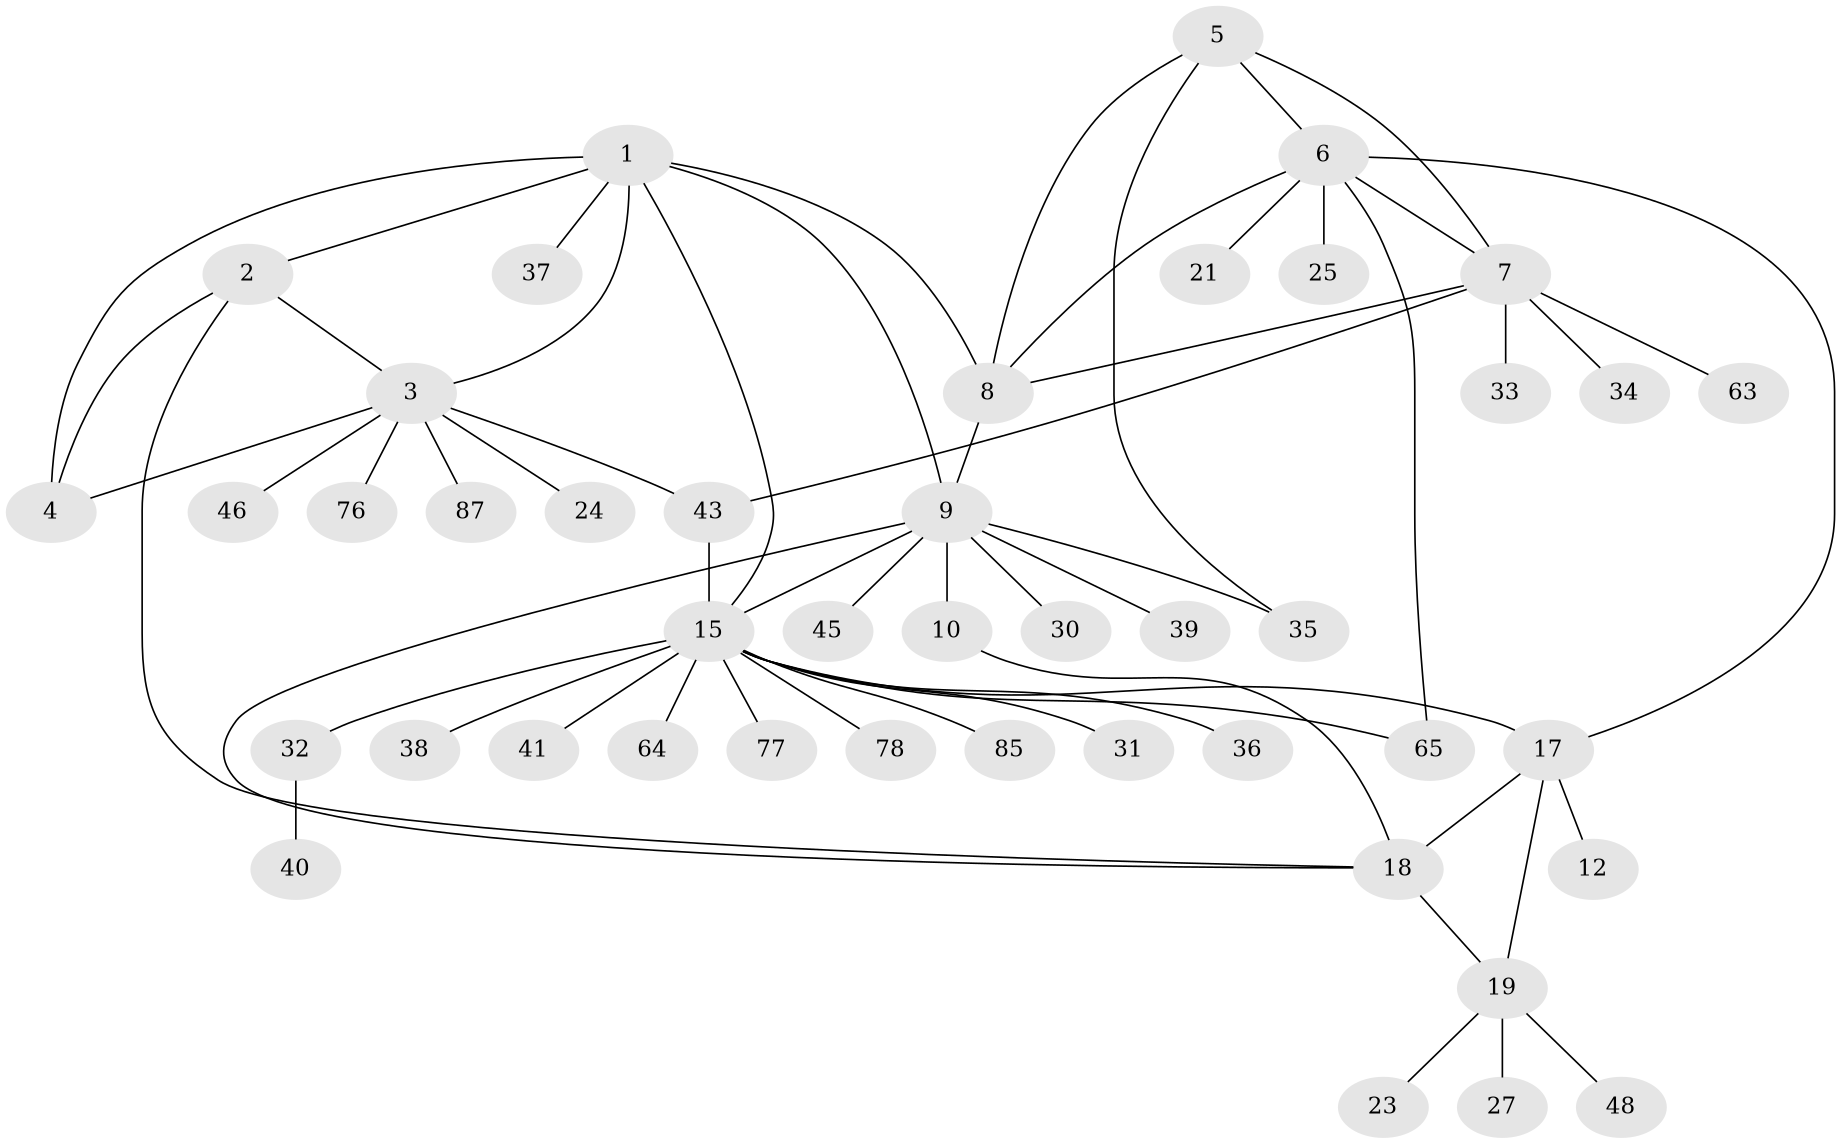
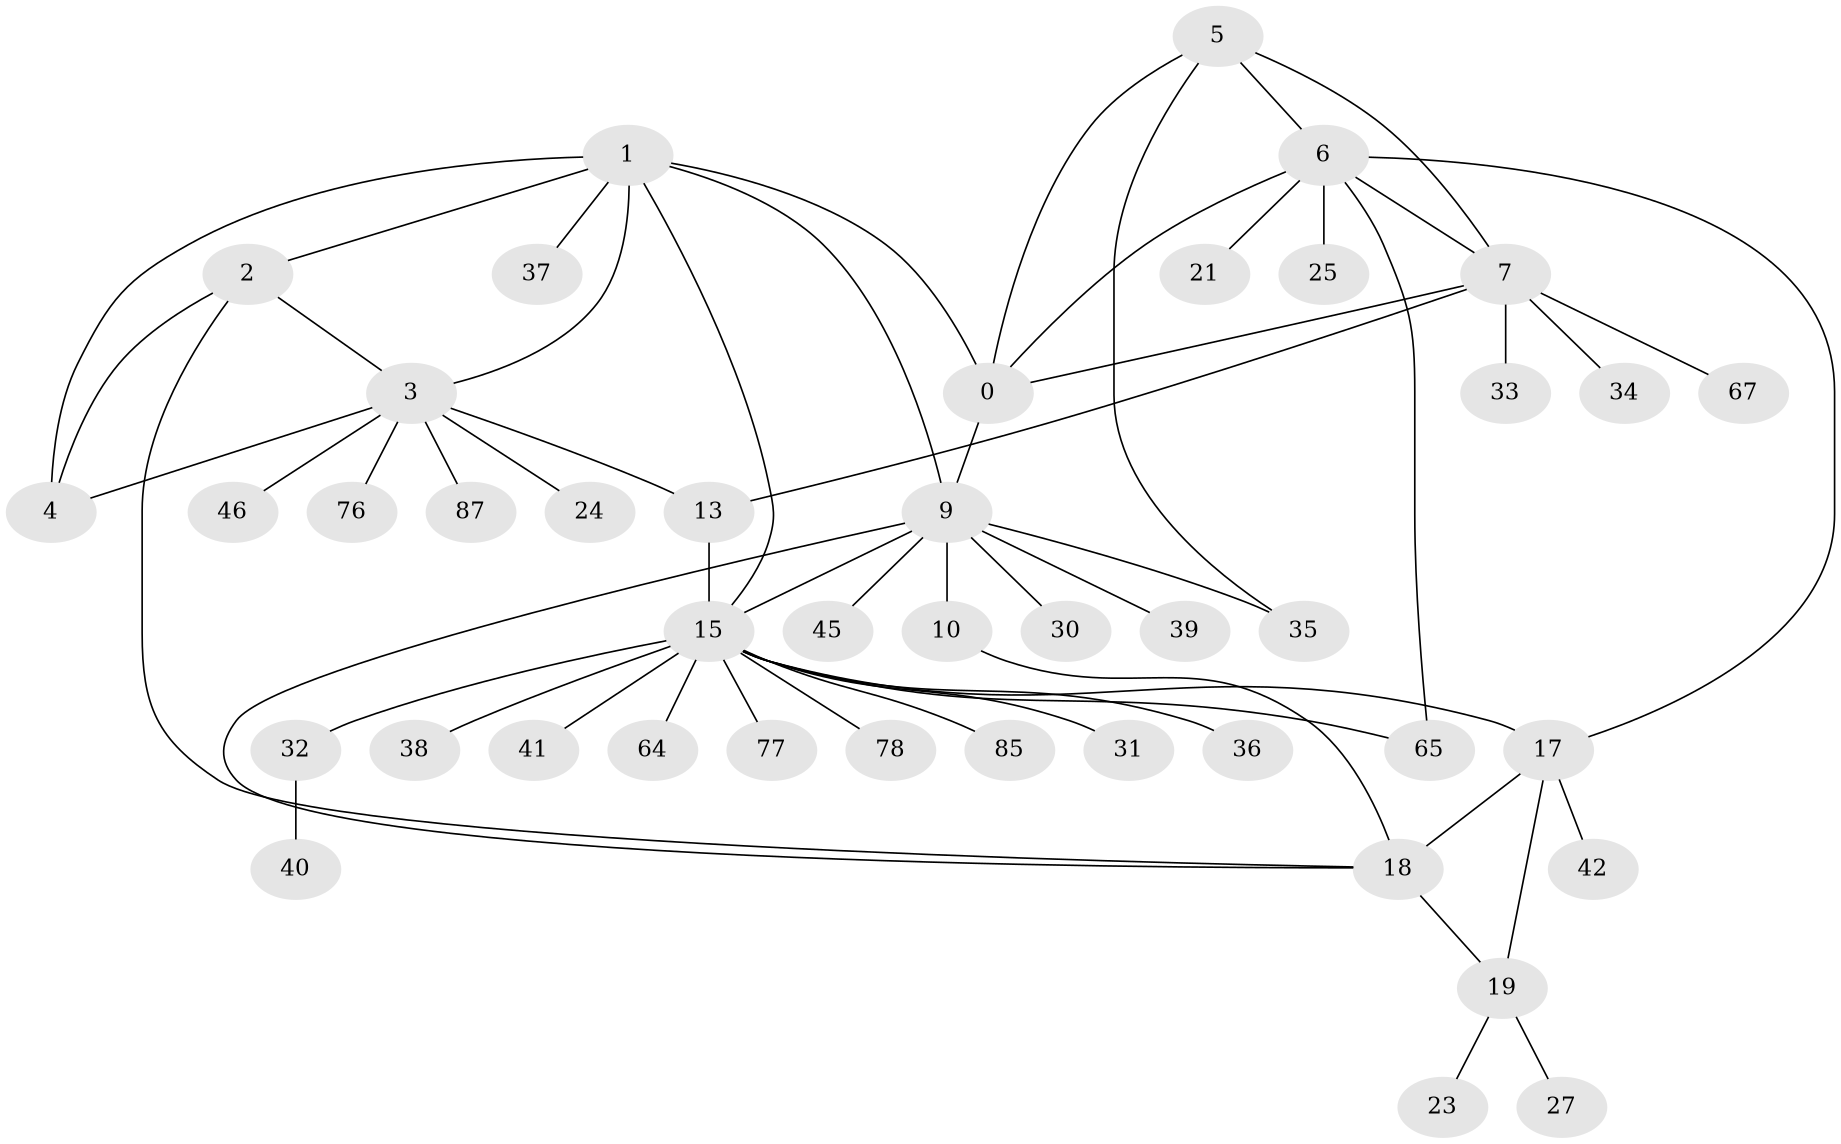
(988, 393) -> (988, 393)
(1744, 393) -> (1744, 393)
(709, 512) -> (709, 512)
(1593, 869) -> (1593, 869)
(1621, 1107) -> none
